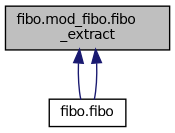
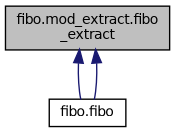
(88, 28) -> (88, 28)
